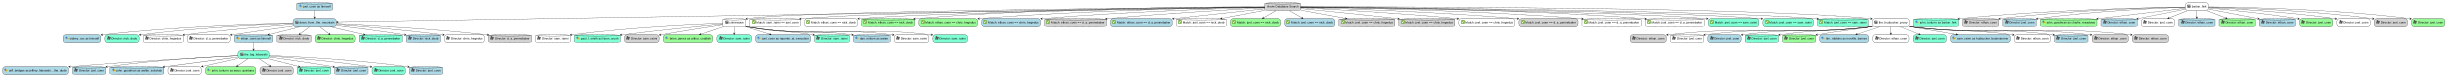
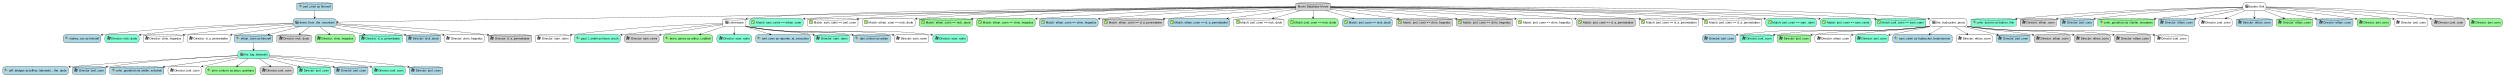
(1283, 7) -> (1313, 7)
none -> (776, 23)
(597, 39) -> (597, 39)
(1844, 39) -> none
